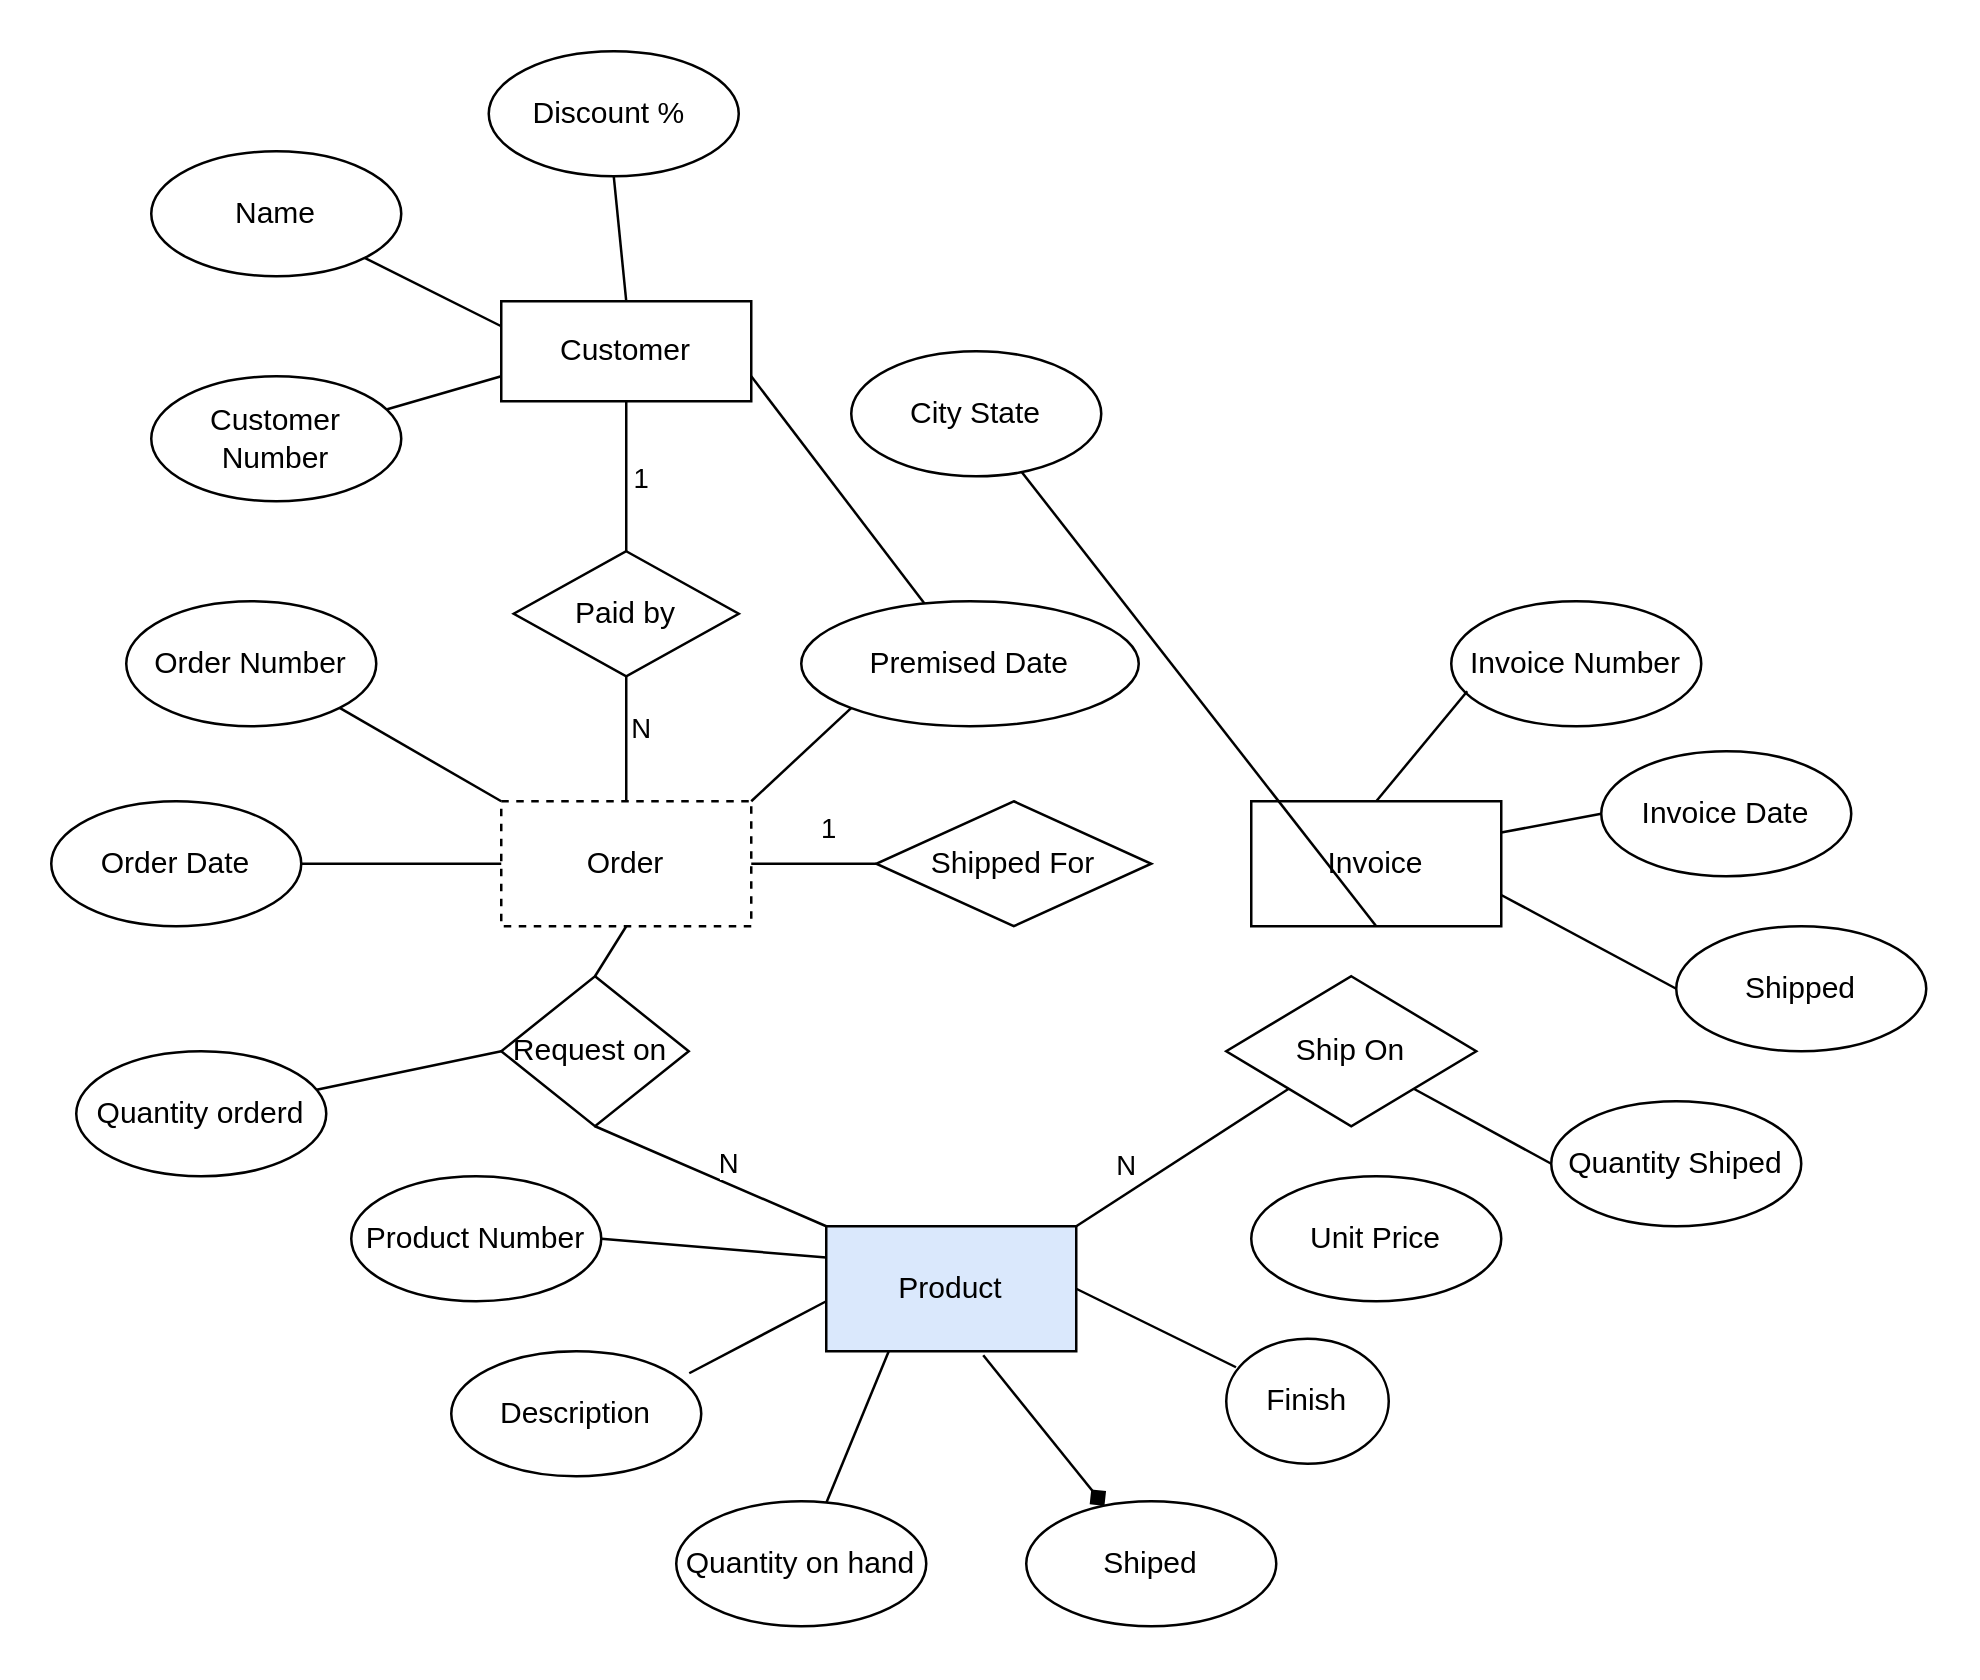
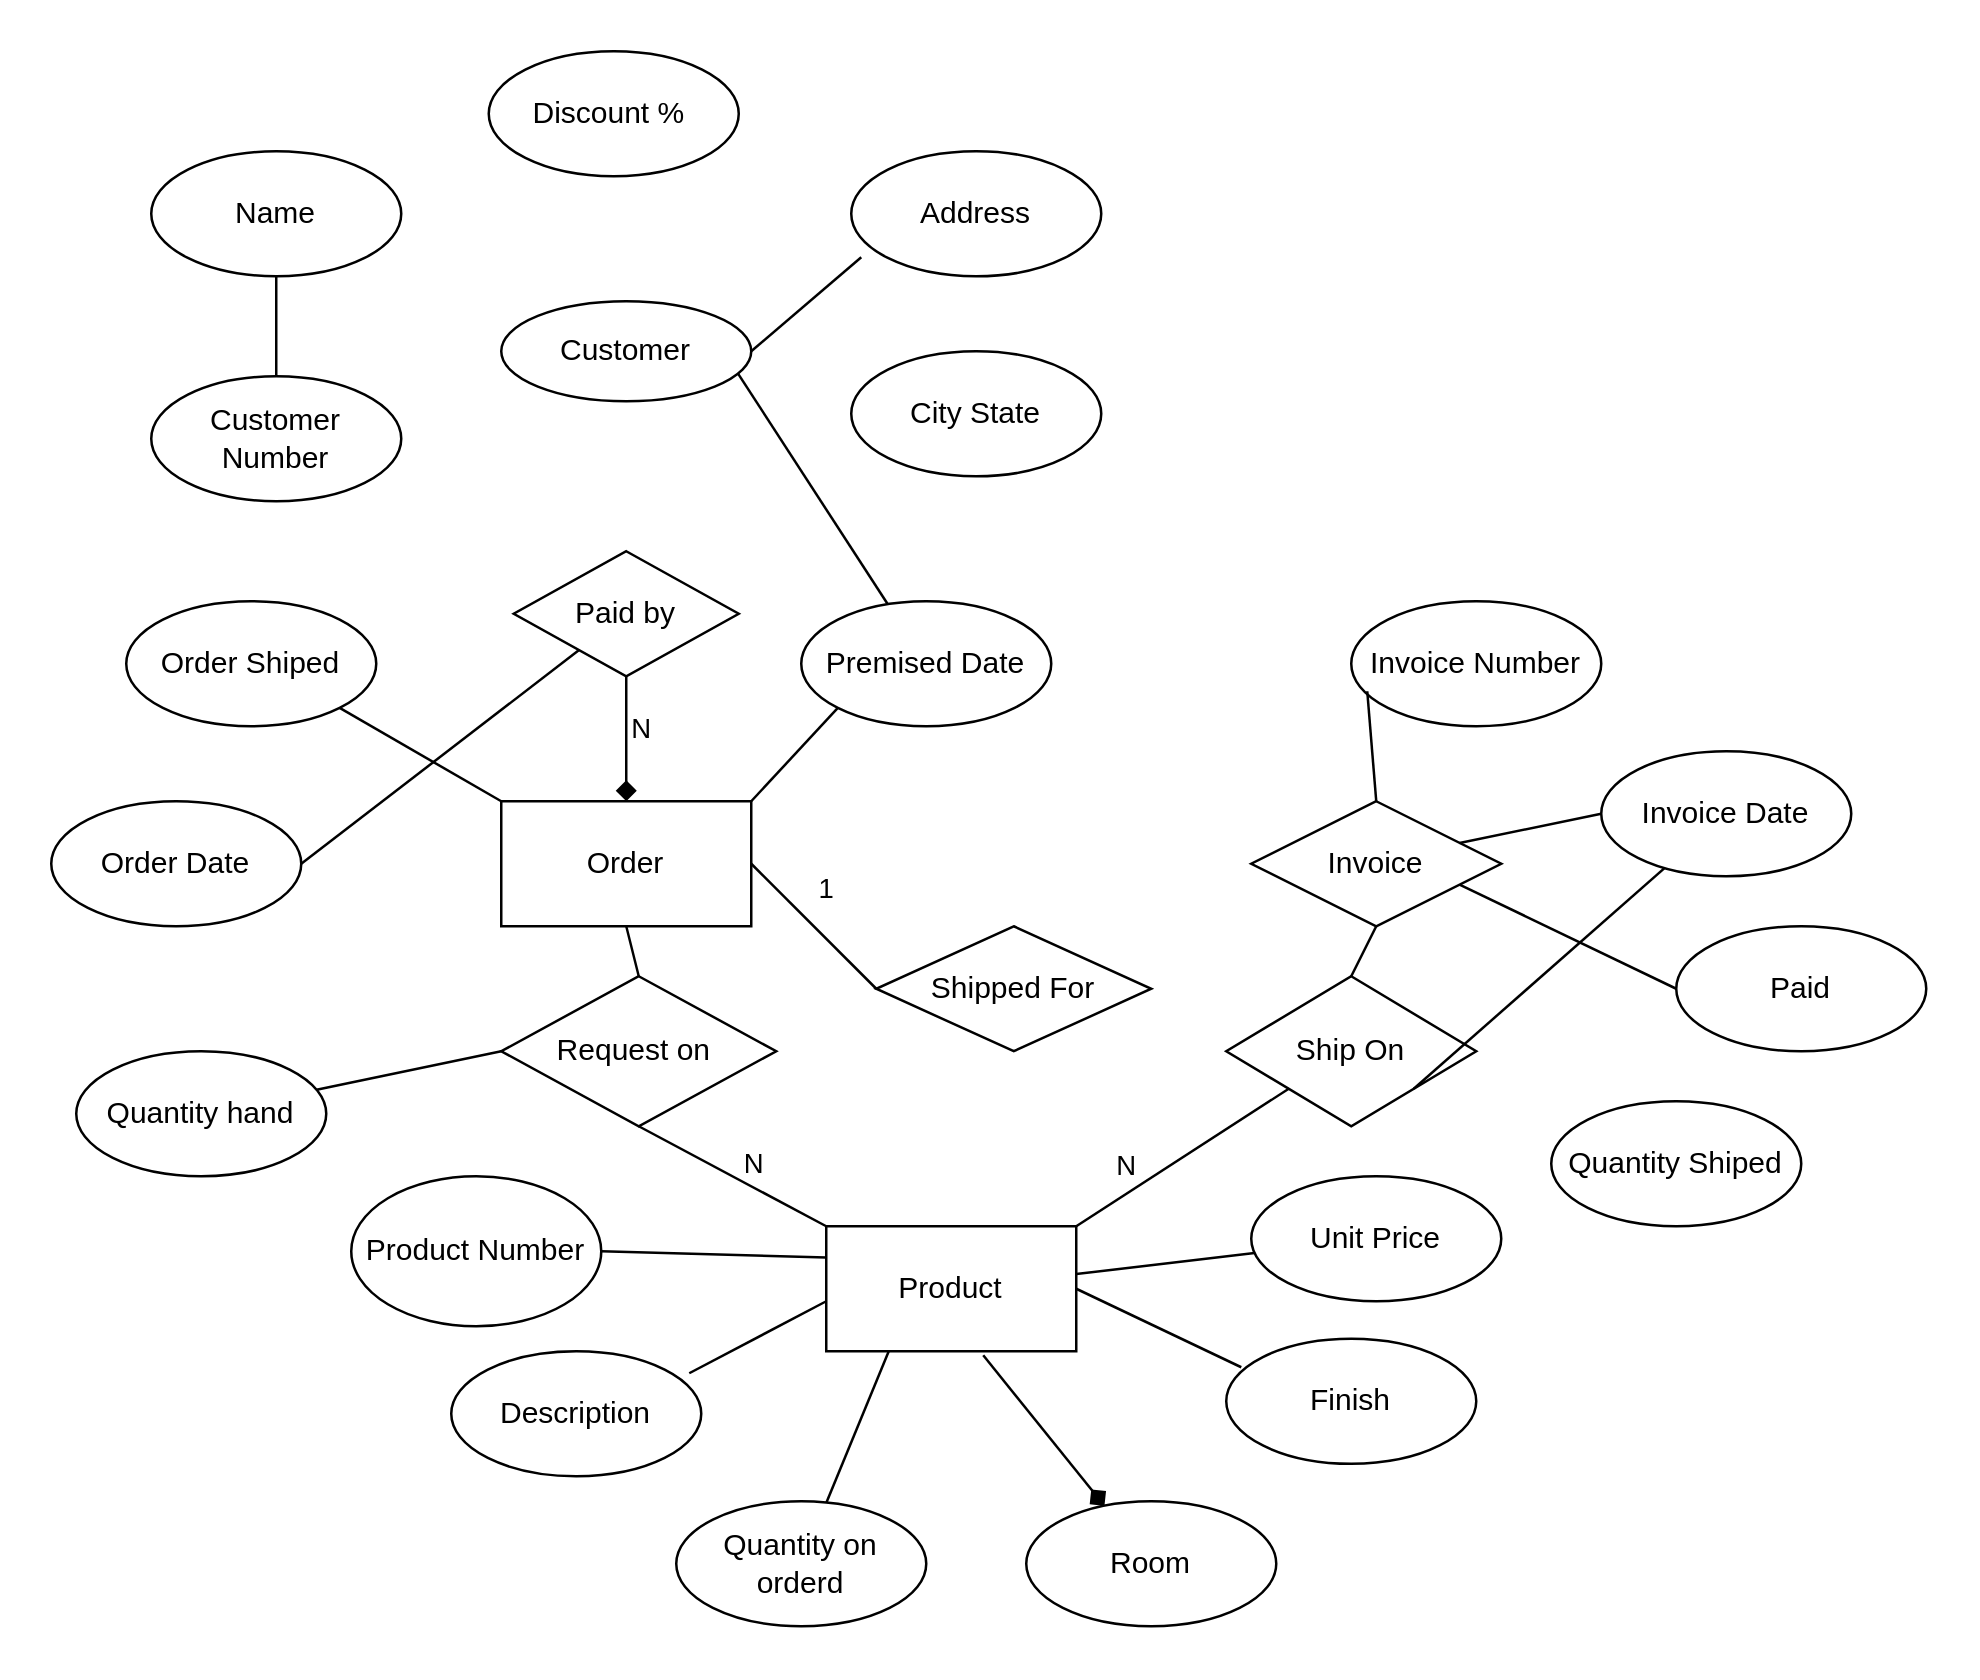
none -> (976, 214)
(620, 238) -> none
(433, 292) -> (276, 326)
none -> (806, 304)
(626, 351) -> (626, 351)
(444, 393) -> none
(626, 476) -> none
(251, 664) -> (251, 664)
(970, 664) -> (926, 664)
(1576, 664) -> (1476, 664)
(1199, 699) -> (1364, 951)
(626, 790) -> (626, 781)
(401, 864) -> (508, 705)
(626, 864) -> (626, 864)
(1014, 864) -> (1014, 989)
(1376, 864) -> (1376, 864)
(1801, 989) -> (1801, 989)
(595, 1051) -> (639, 1051)
(201, 1114) -> (201, 1114)
(1483, 1126) -> (1496, 1017)
(476, 1239) -> (476, 1251)
none -> (1165, 1264)
(951, 1289) -> (951, 1289)
(1308, 1401) -> (1351, 1401)
(801, 1564) -> (801, 1564)
(1151, 1564) -> (1151, 1564)
